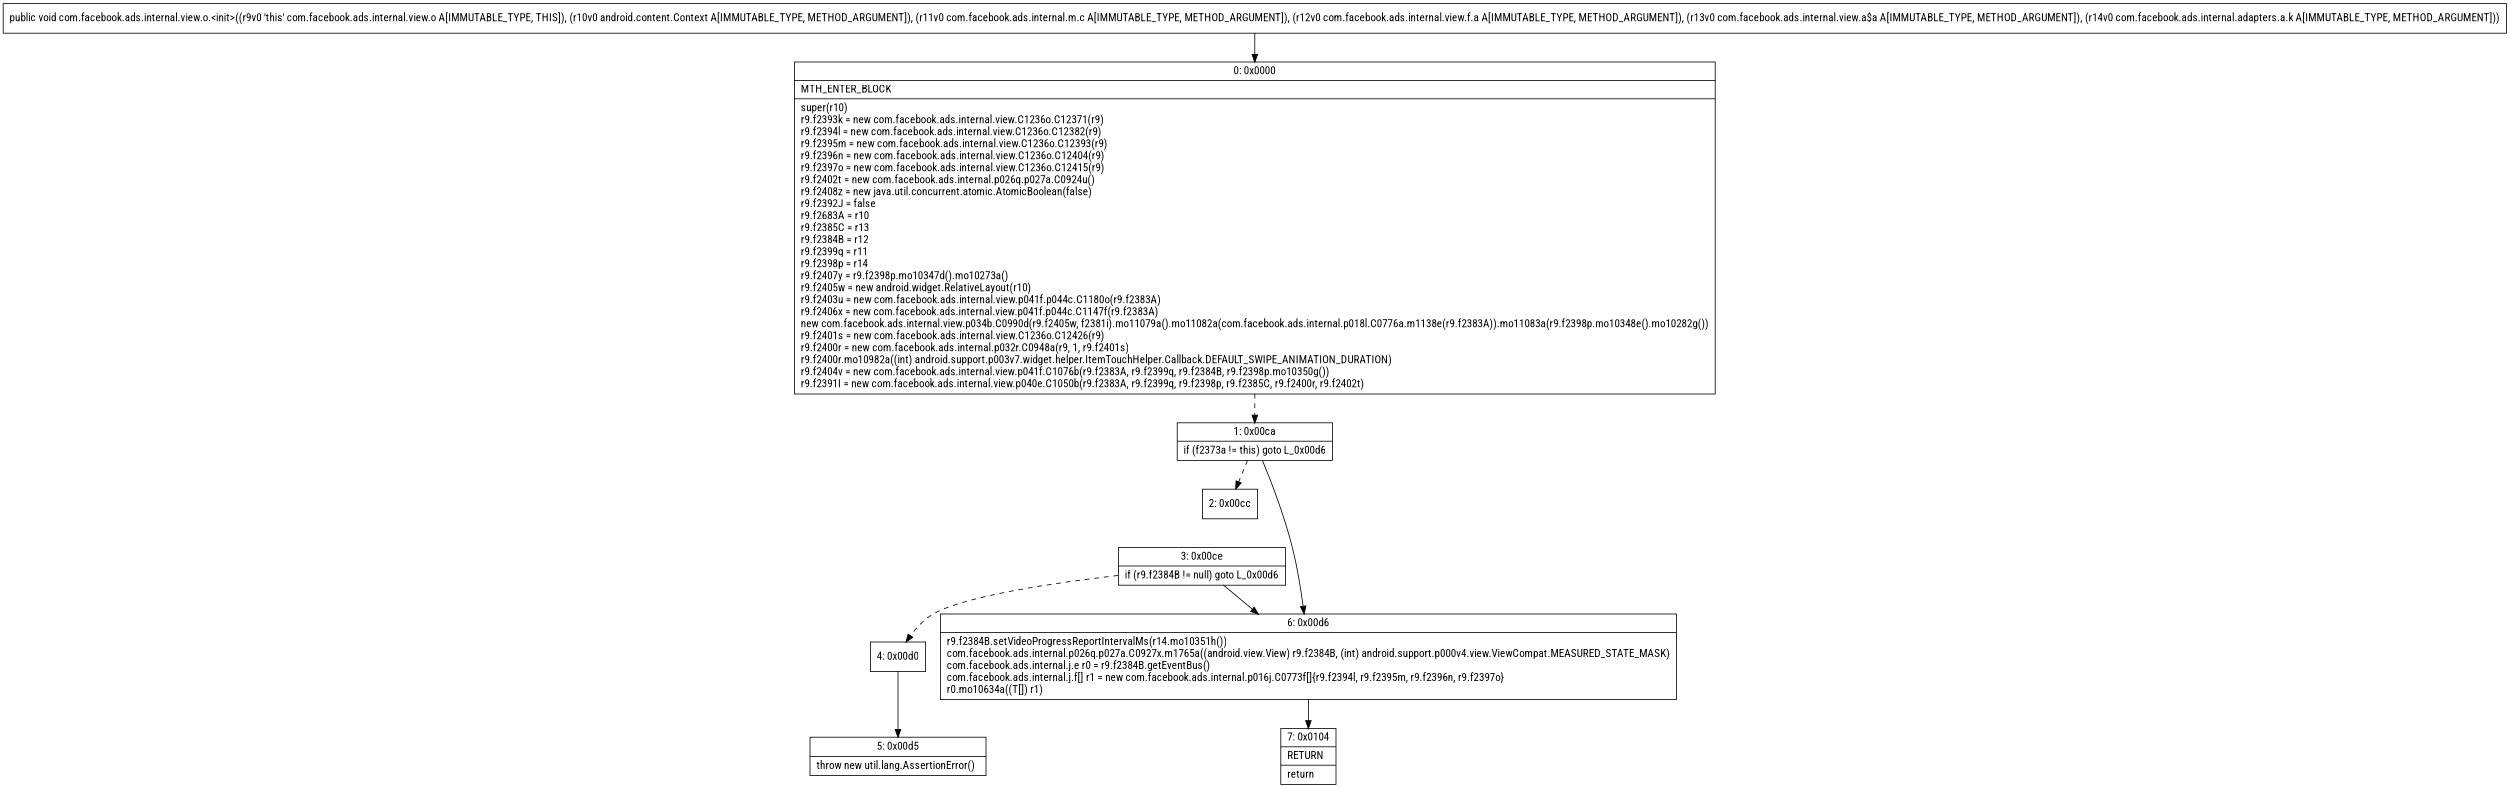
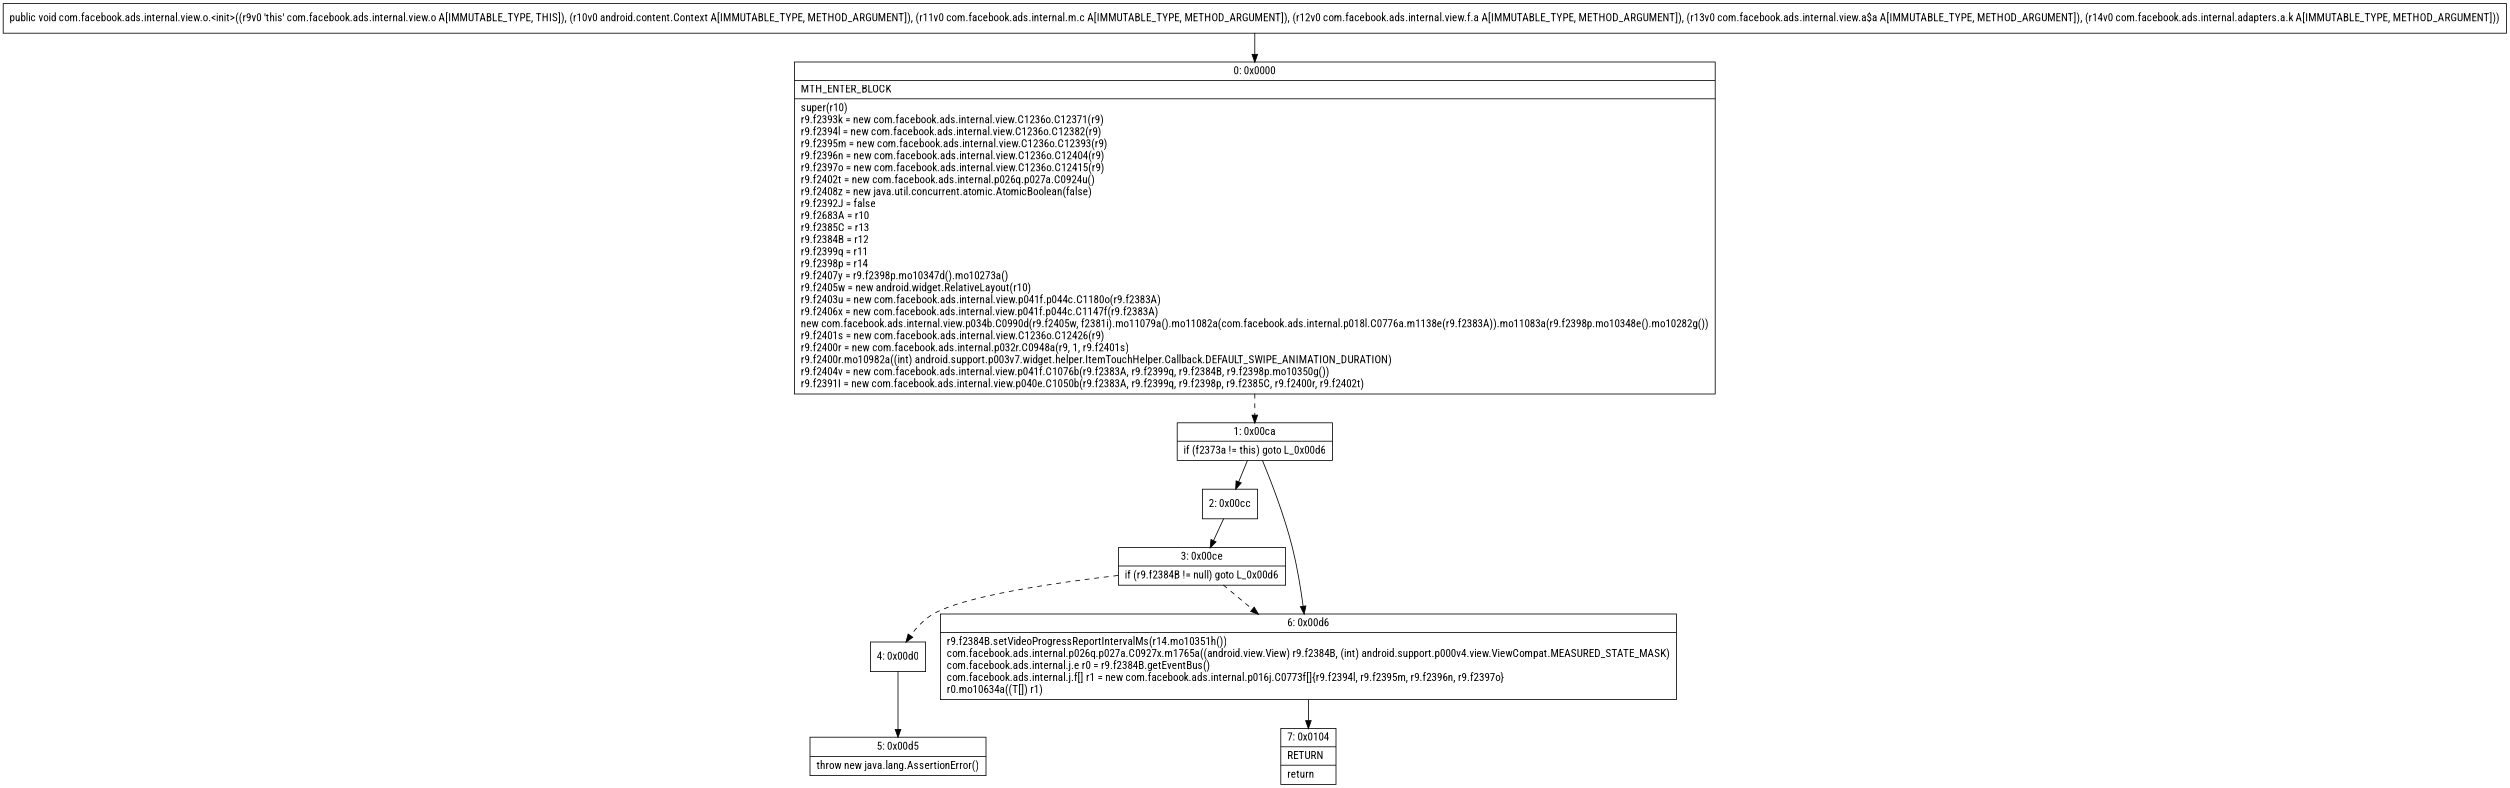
(1243, 471) -> (1243, 471)
none -> (1219, 530)
(1238, 597) -> (1238, 597)
(896, 766) -> (898, 766)
